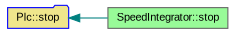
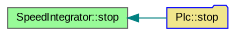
(94, 18) -> (153, 18)
